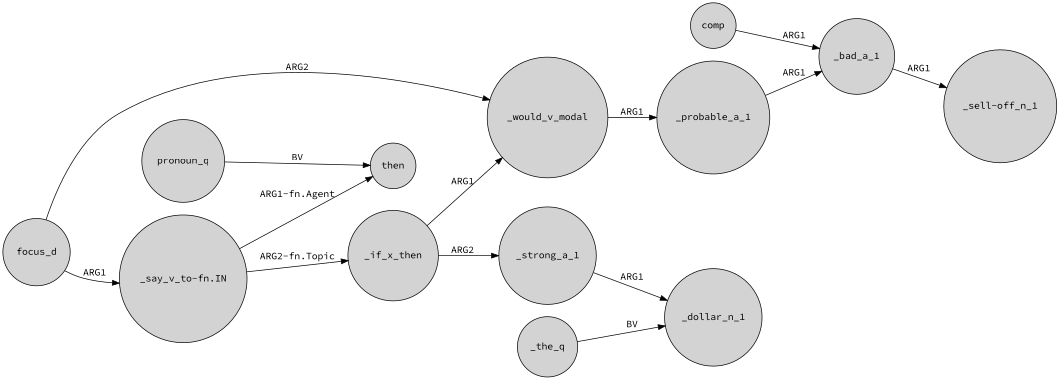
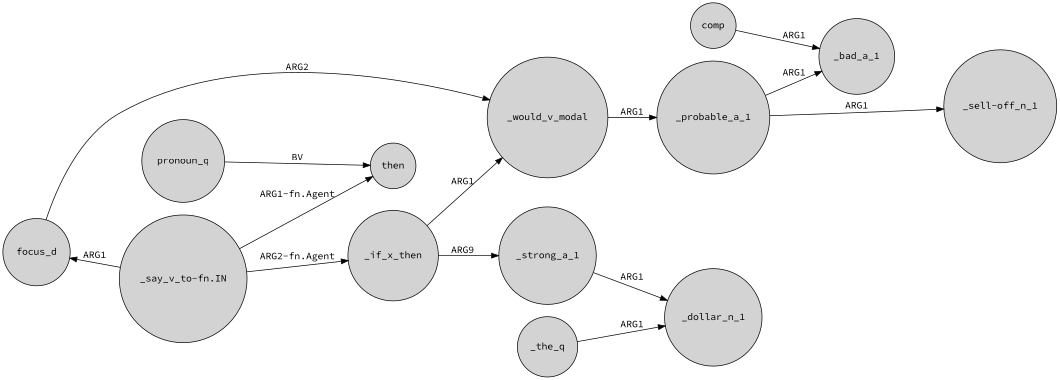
(916, 77) -> (853, 113)
(463, 250) -> (463, 250)
(298, 257) -> (298, 257)
(88, 279) -> (99, 263)
(632, 325) -> (632, 325)
